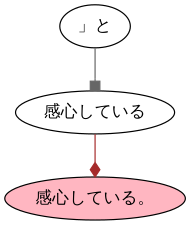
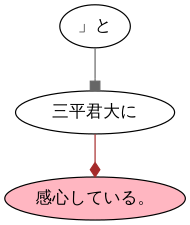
(95, 112) -> (95, 112)
